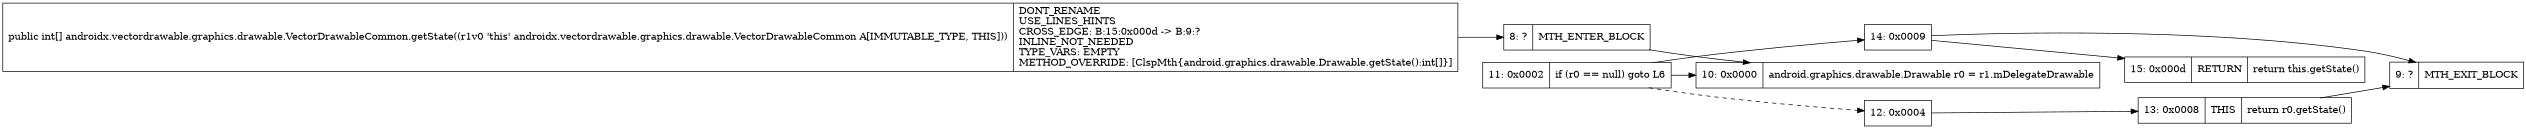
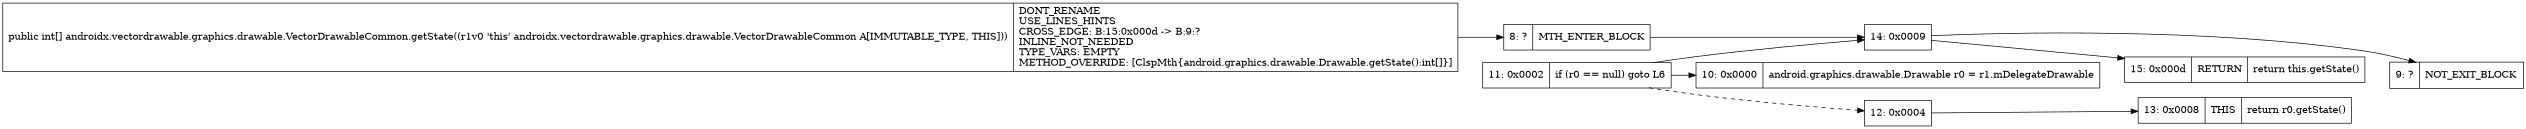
(1679, 54) -> (1754, 37)
(2471, 75) -> (2471, 75)
(2351, 93) -> none
